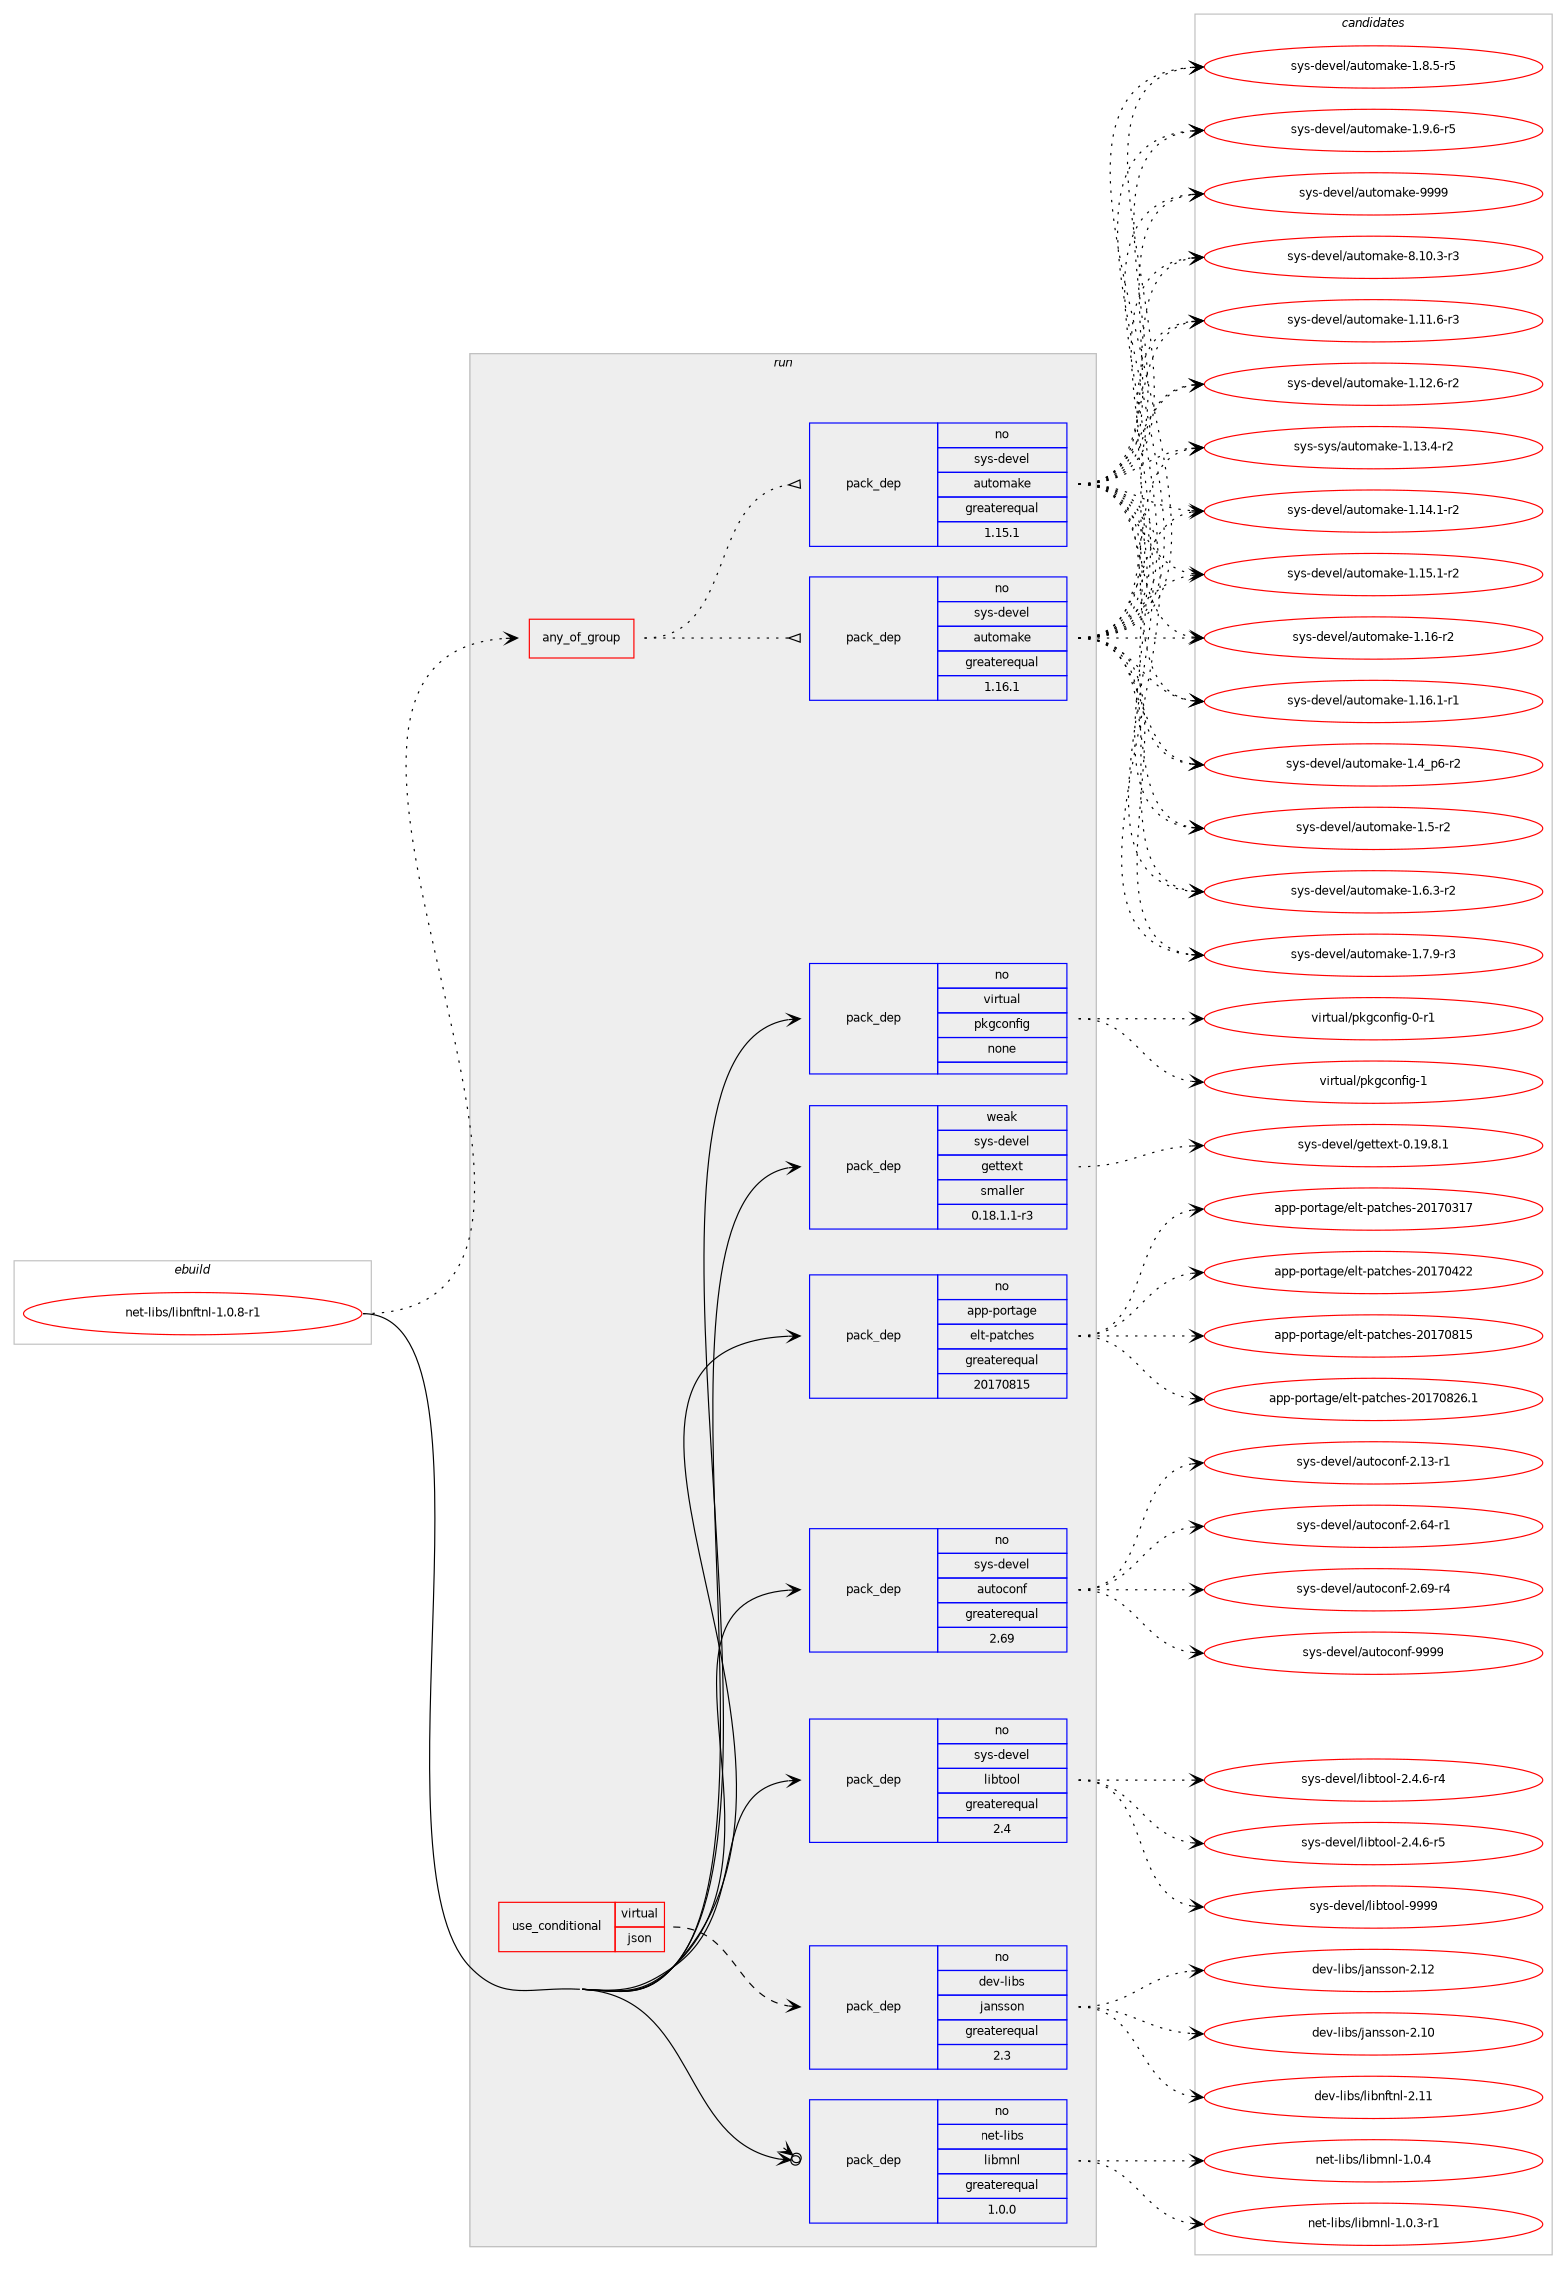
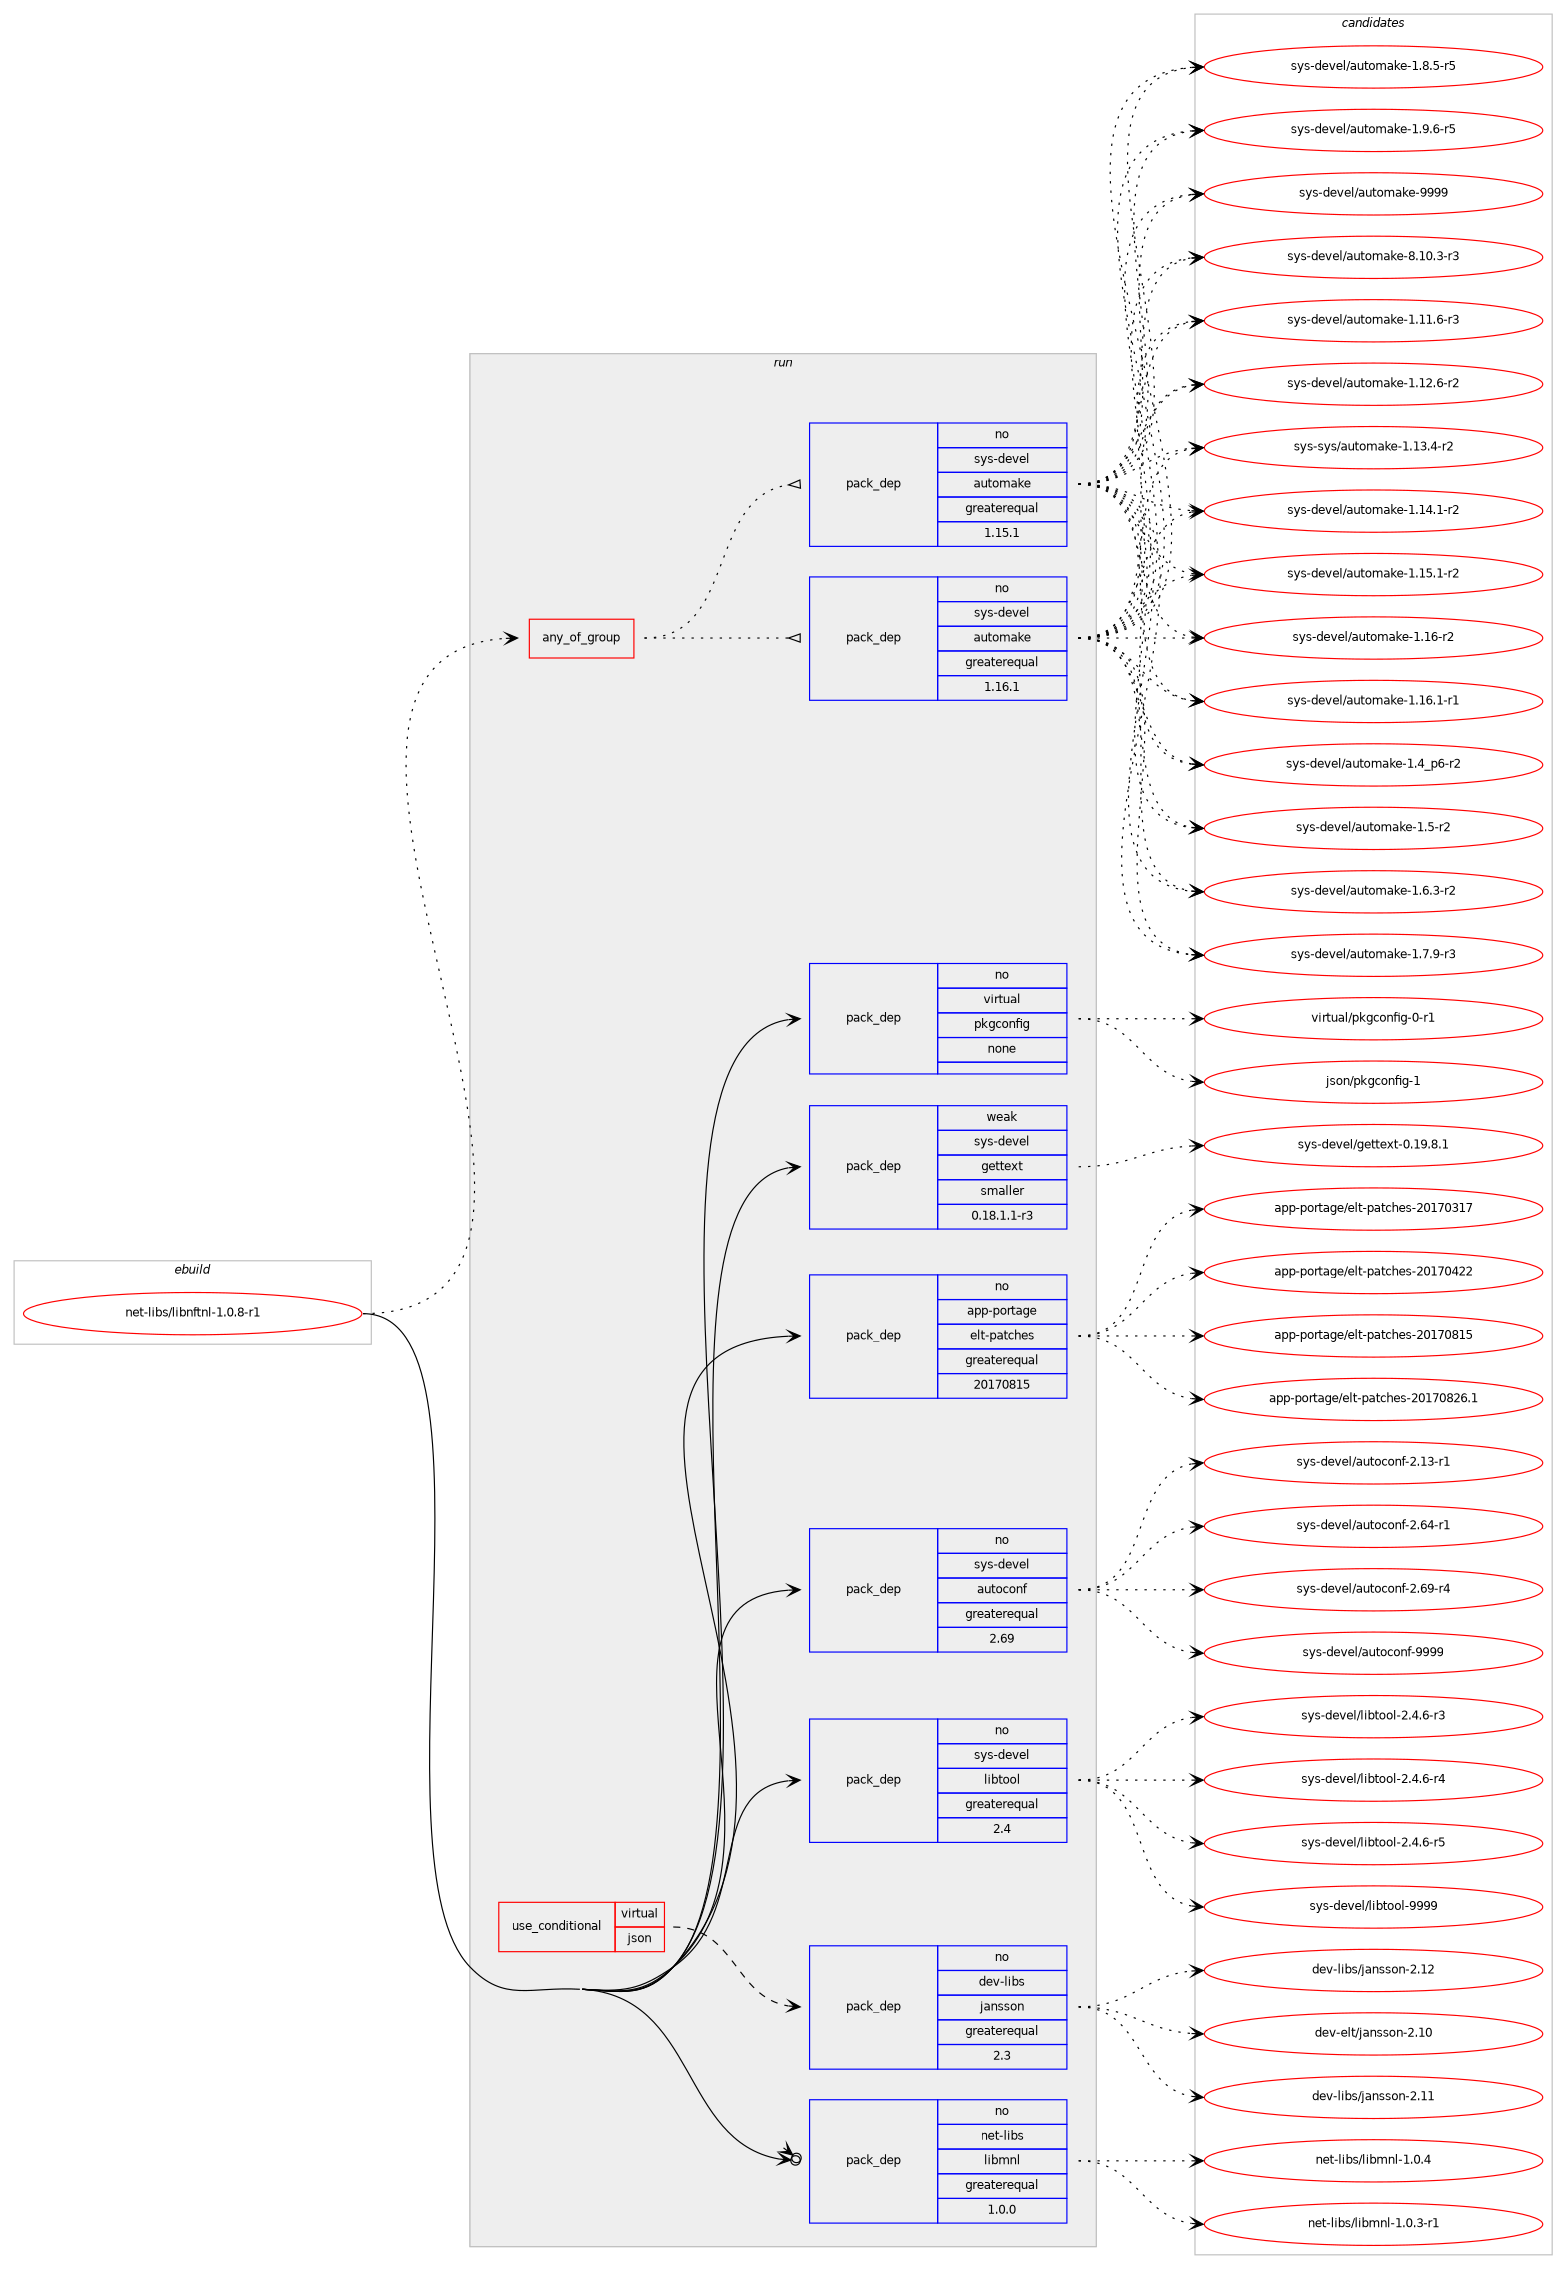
(1374, 1082) -> (1374, 1082)
none -> (1374, 1717)
(1374, 2034) -> (1374, 2034)
(1374, 2097) -> (1374, 2097)
